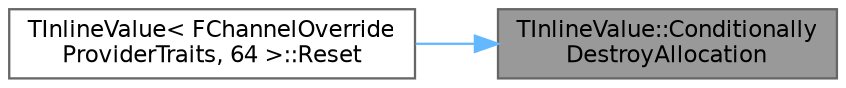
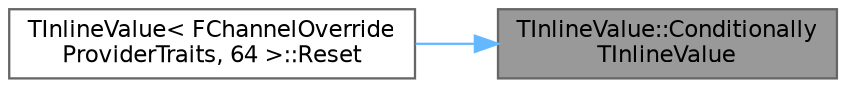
(667, 44) -> (667, 44)
